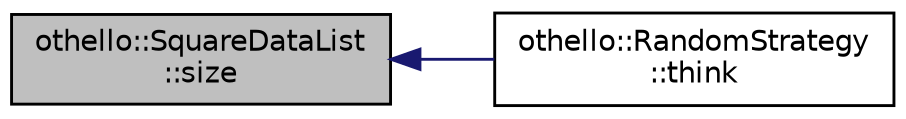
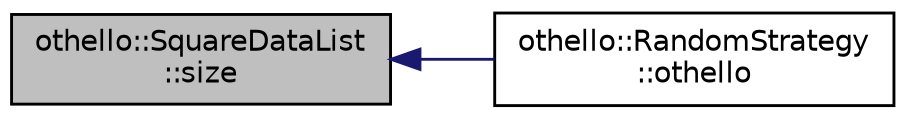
(694, 59) -> (694, 59)
